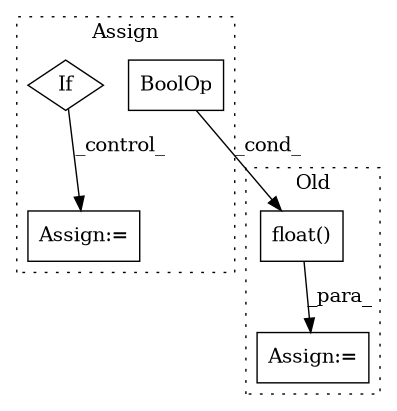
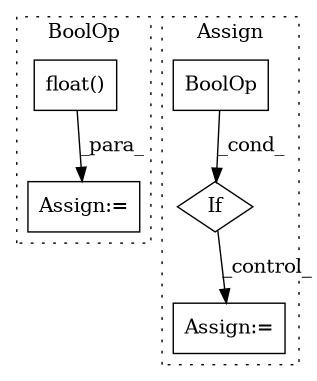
(225, 144) -> (218, 139)
(313, 184) -> (84, 33)
